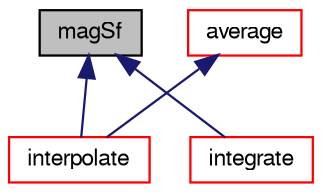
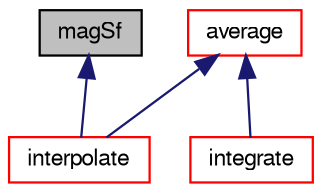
(180, 103) -> (249, 108)
